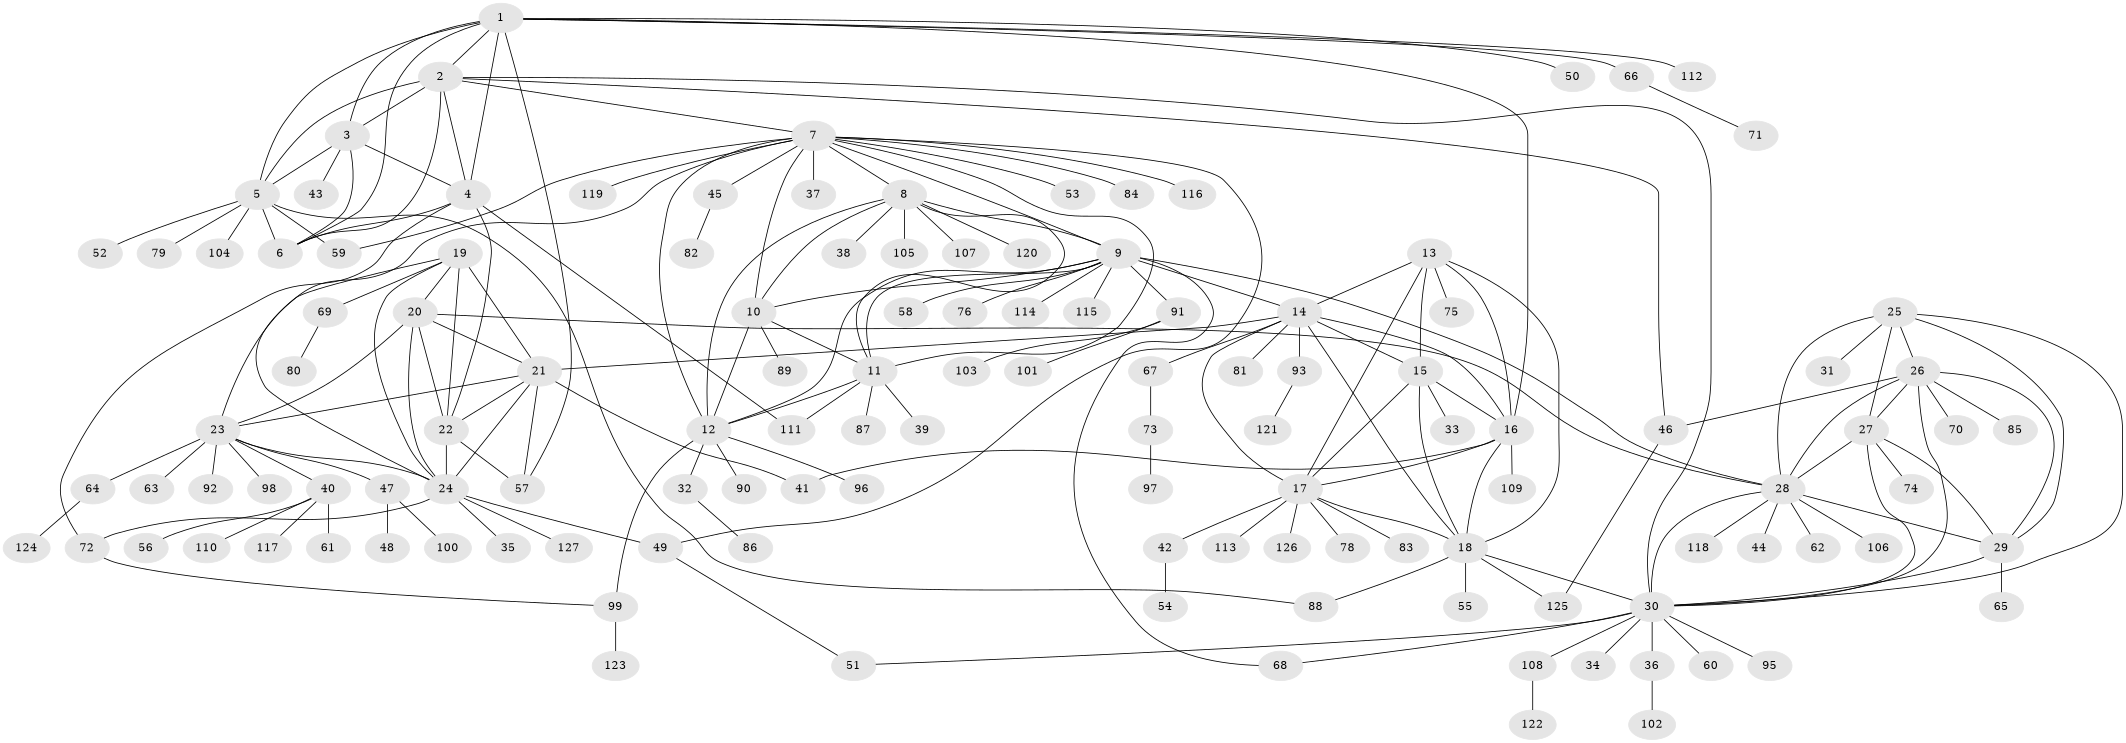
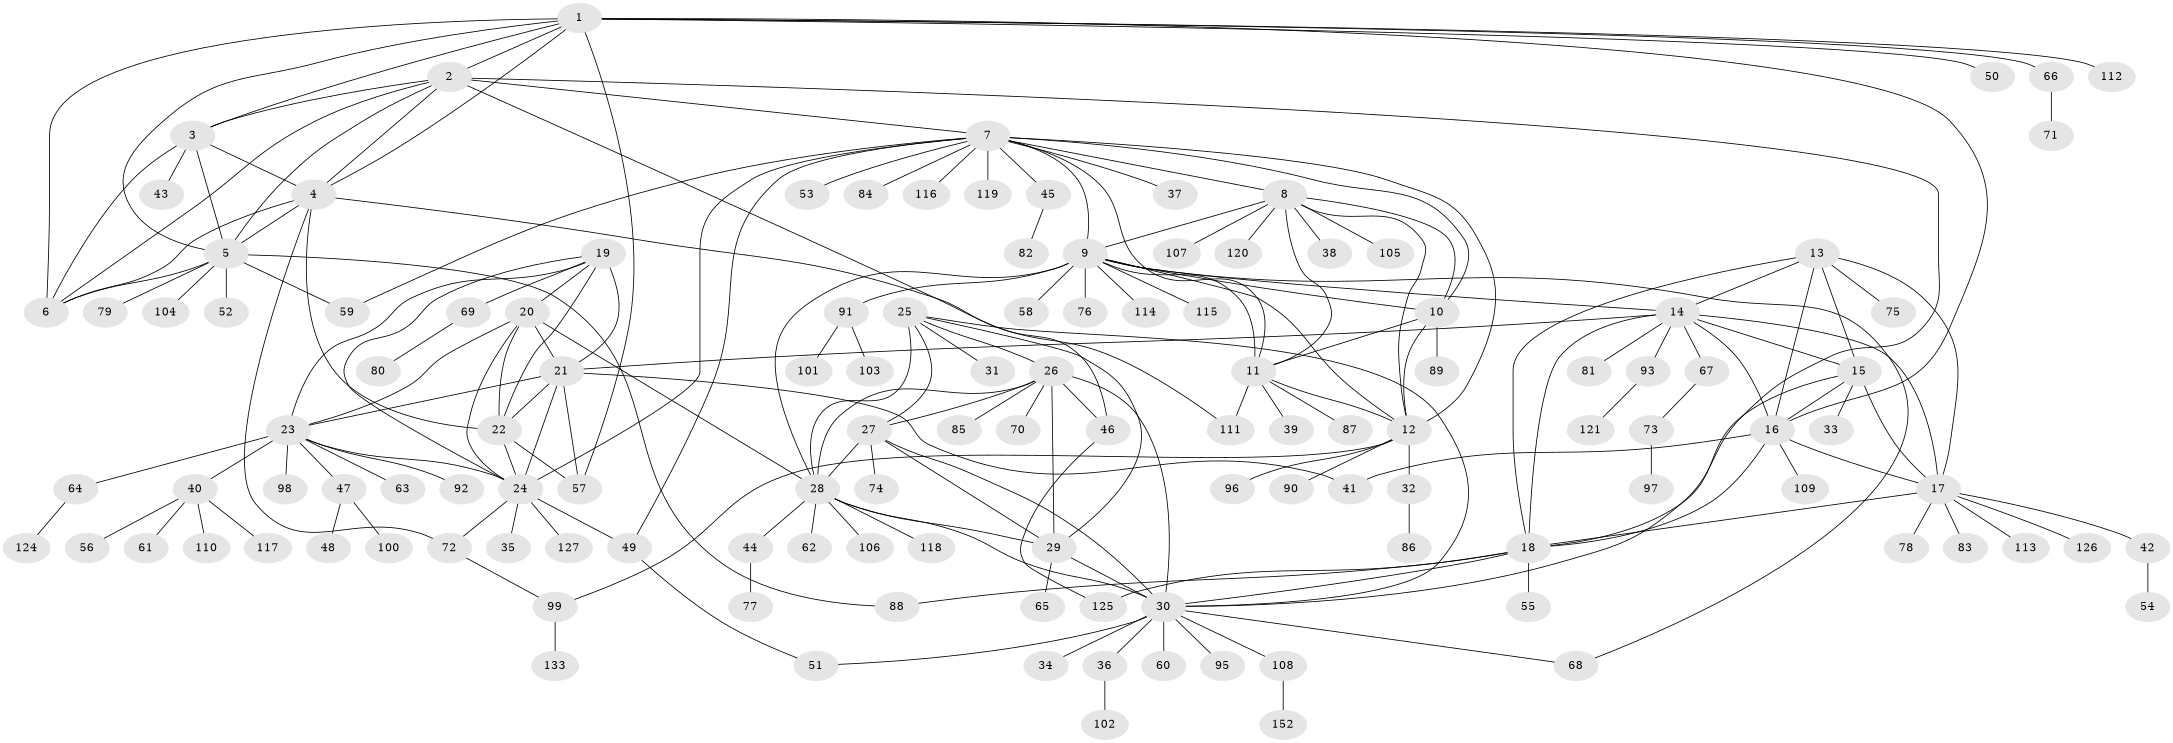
none -> (270, 224)
none -> (751, 607)
(616, 666) -> (555, 666)
(1533, 725) -> (1283, 725)
